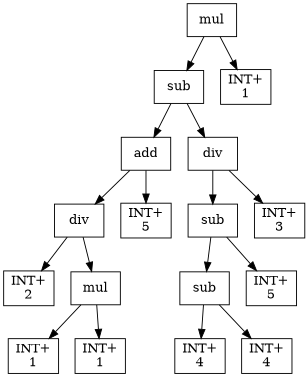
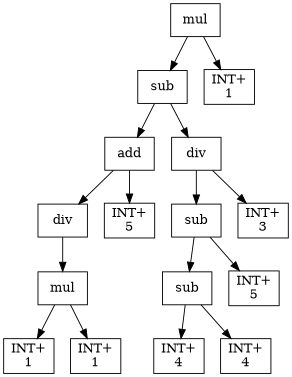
(29, 288) -> none
